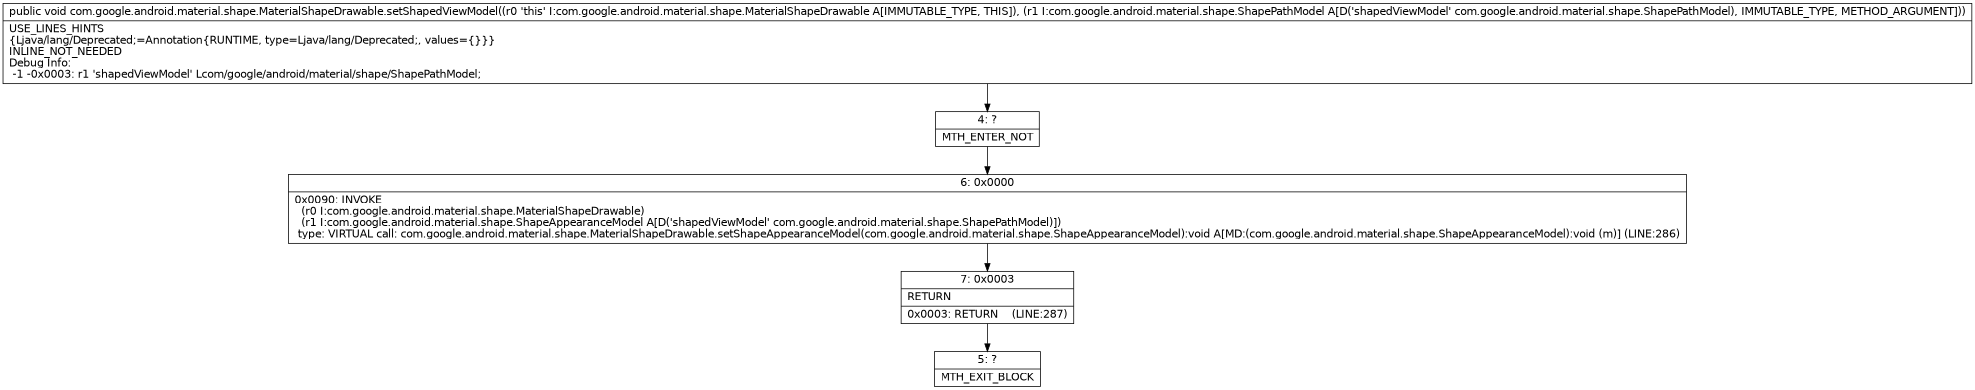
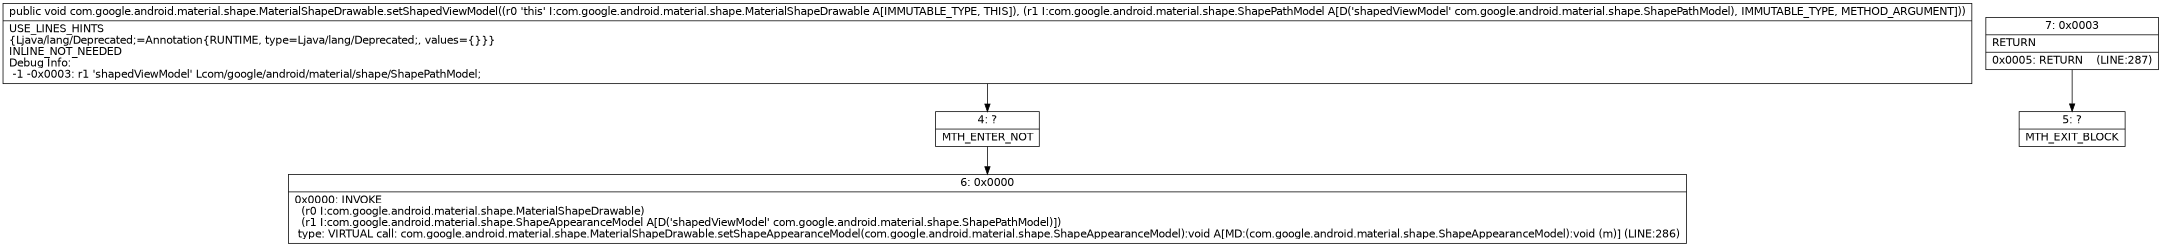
(342, 200) -> (342, 200)
(987, 253) -> none
(987, 315) -> (2072, 61)
